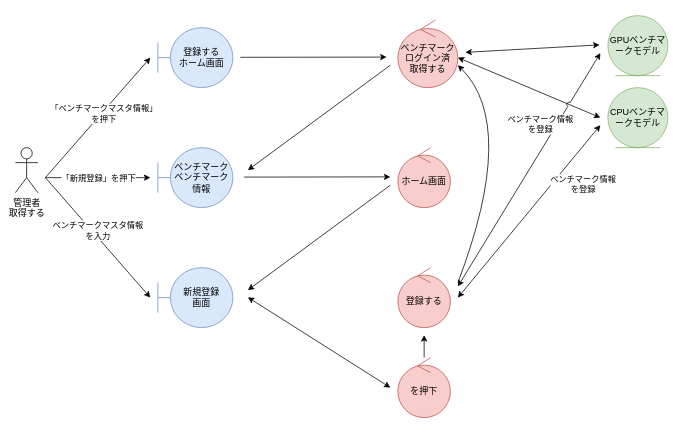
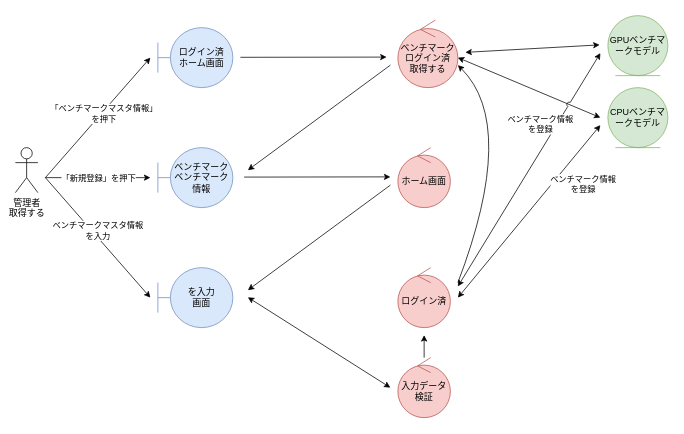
(202, 57) -> (202, 57)
(202, 297) -> (202, 297)
(424, 301) -> (424, 301)
(424, 391) -> (424, 391)
